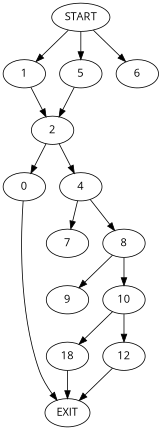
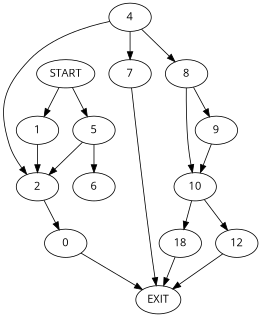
(107, 43) -> (94, 155)
(65, 155) -> (20, 71)
none -> (207, 155)
none -> (143, 183)
